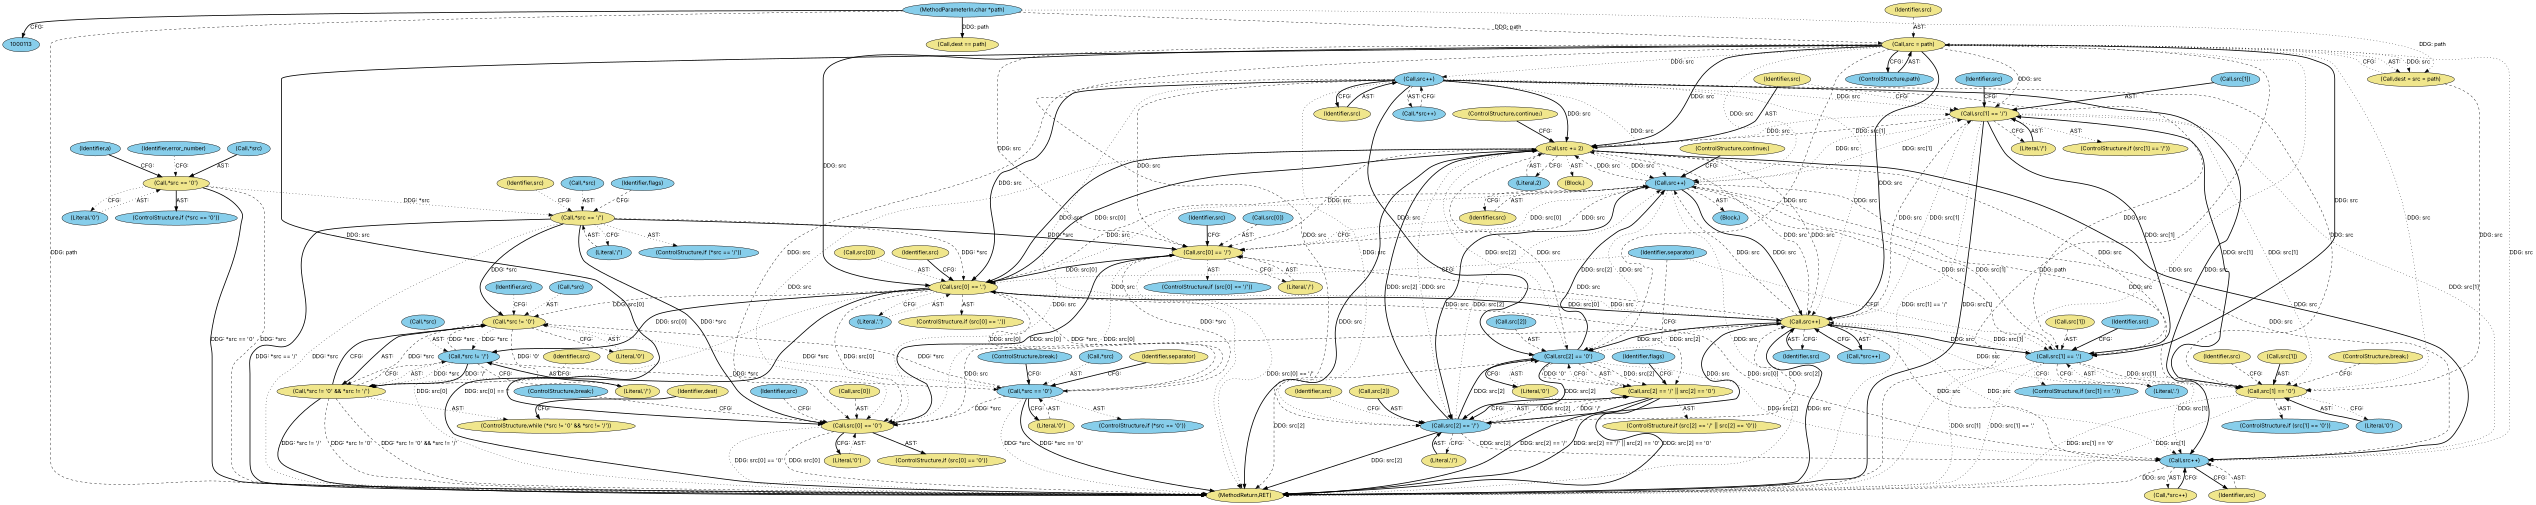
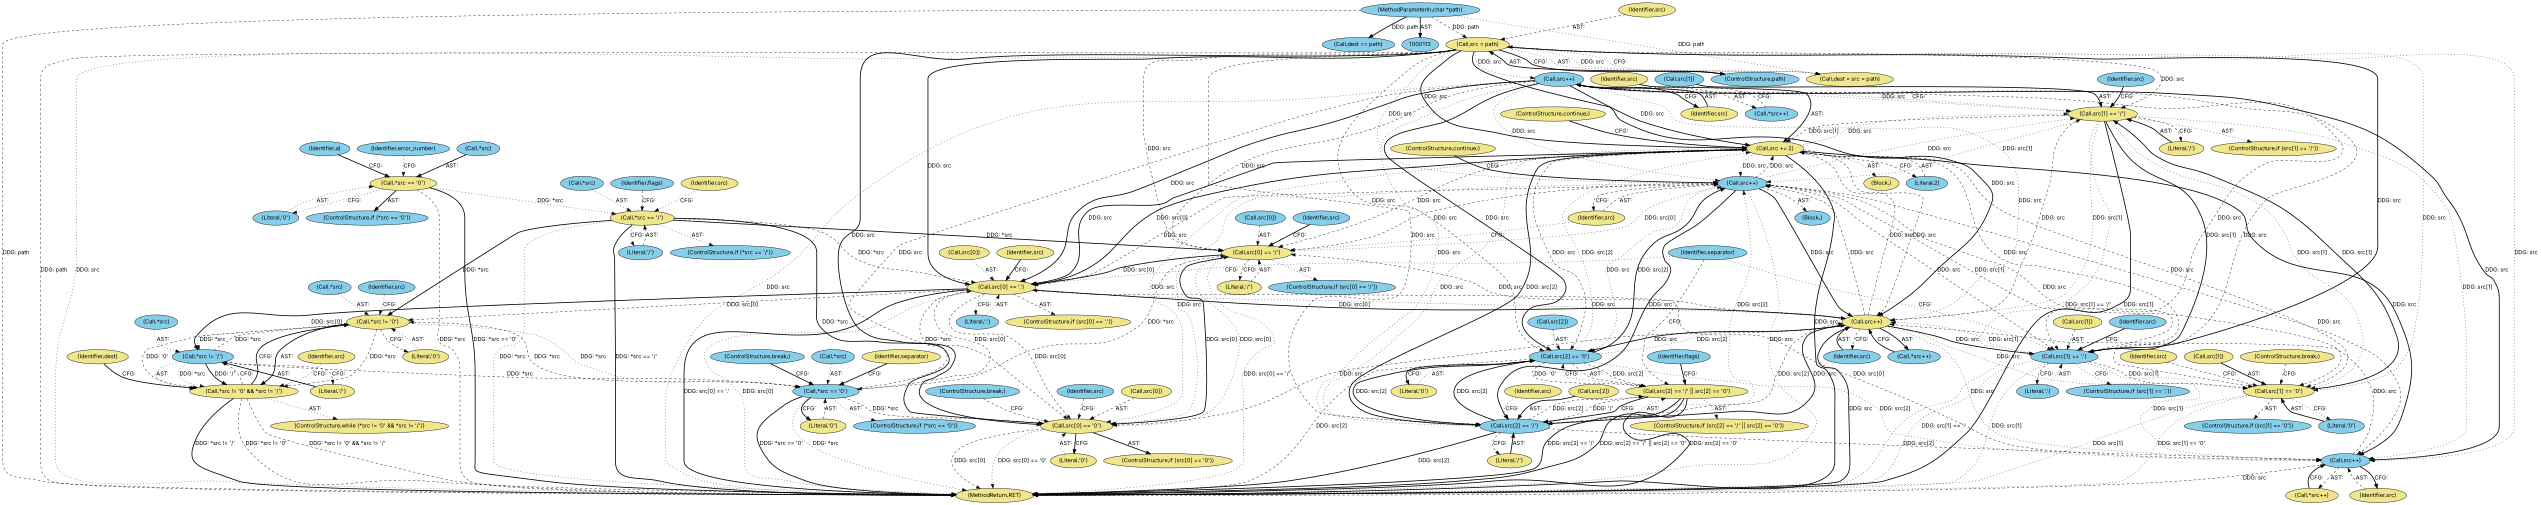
(38, 27) -> (1427, 27)
(962, 45) -> (1358, 45)
(2479, 297) -> (2099, 248)
(594, 399) -> (145, 383)
